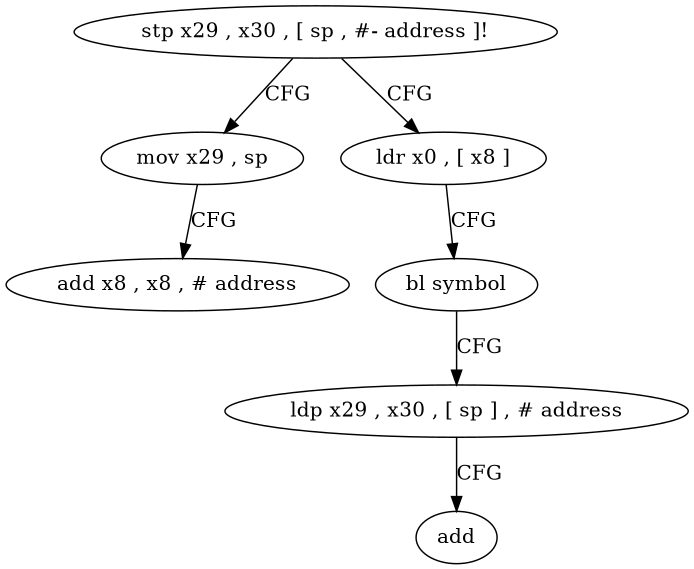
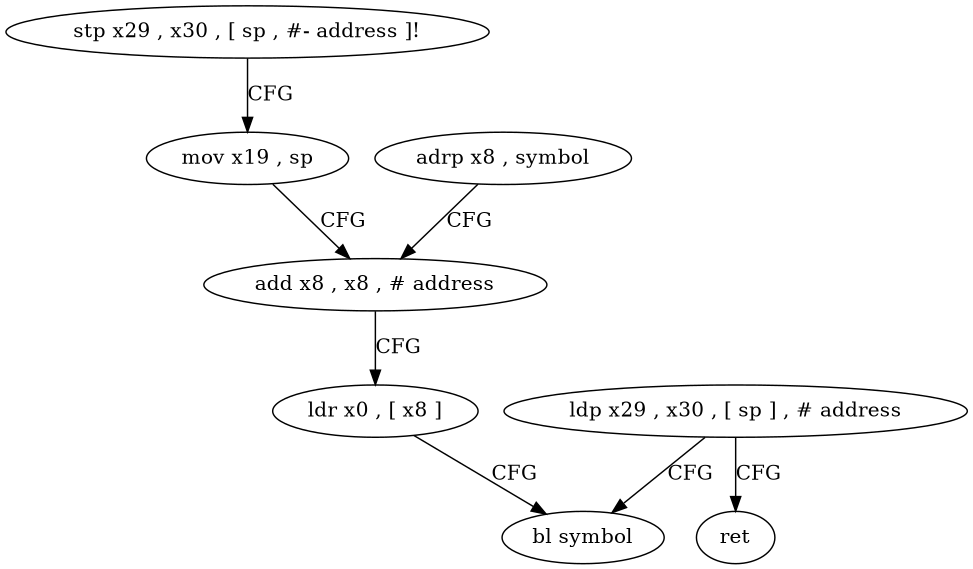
(375, 91) -> (375, 341)
(202, 158) -> (248, 158)
none -> (503, 158)
(457, 341) -> (665, 470)
(457, 538) -> (736, 538)
